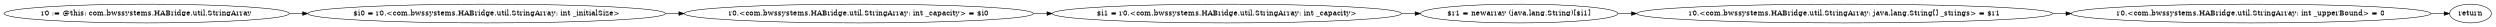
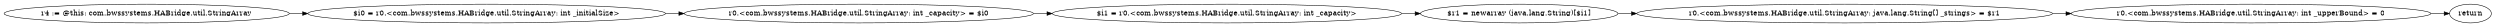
(147, 14) -> (147, 14)
